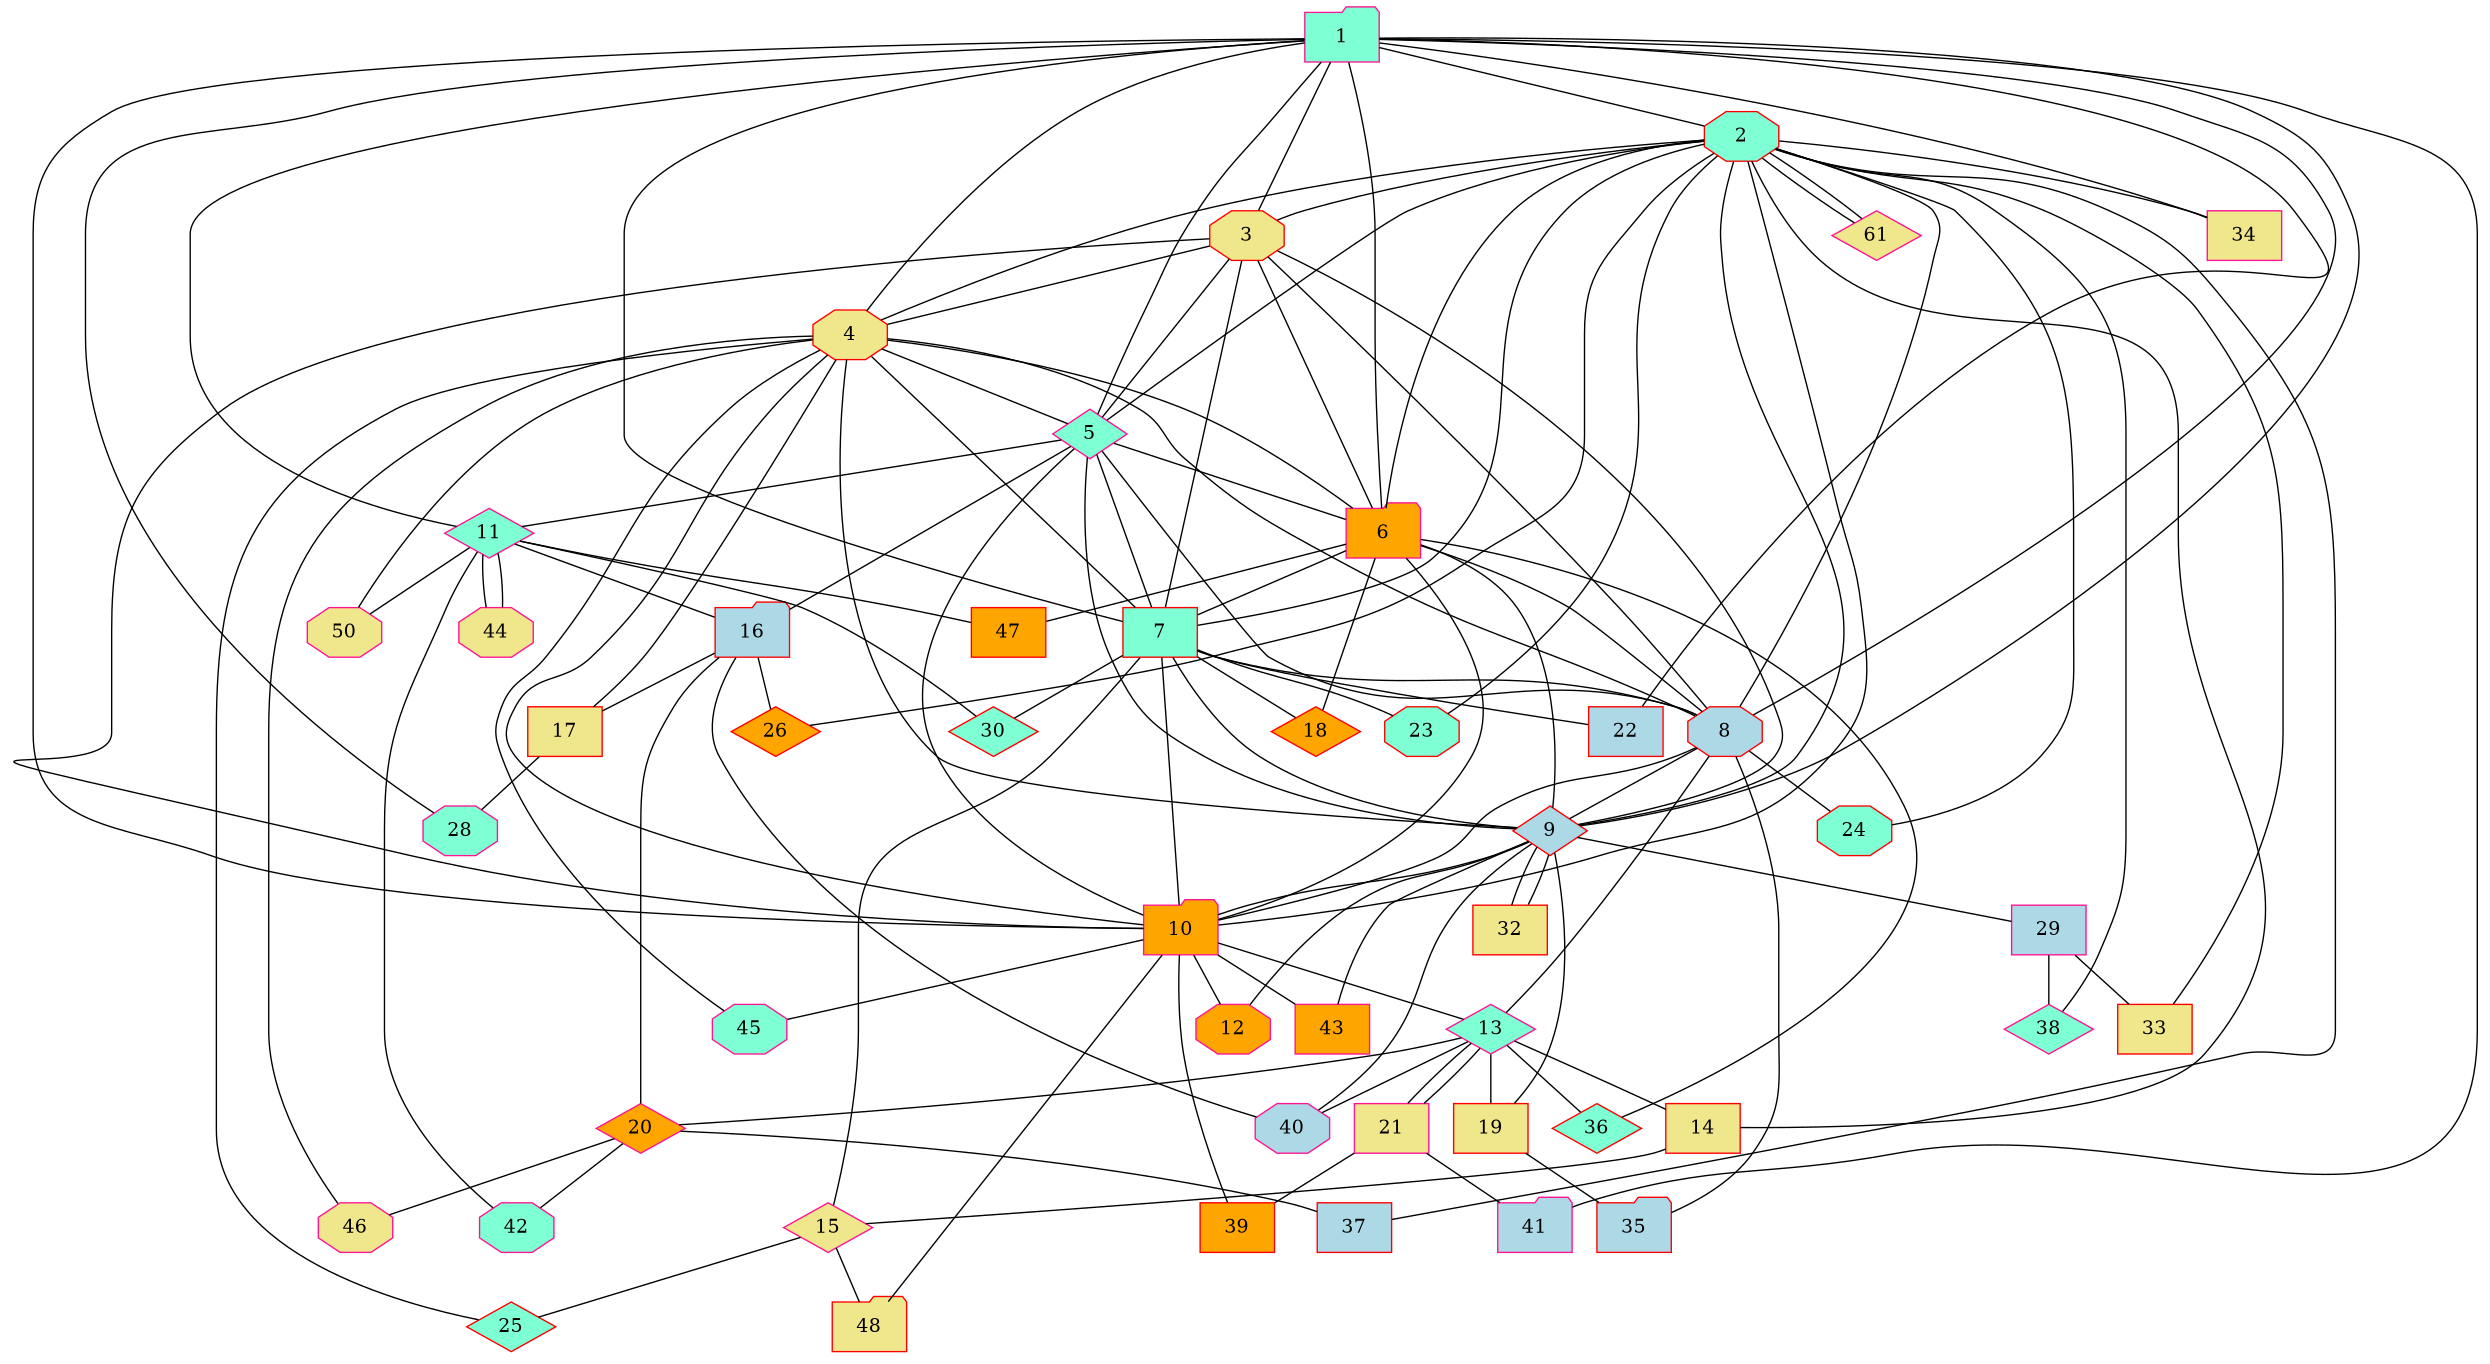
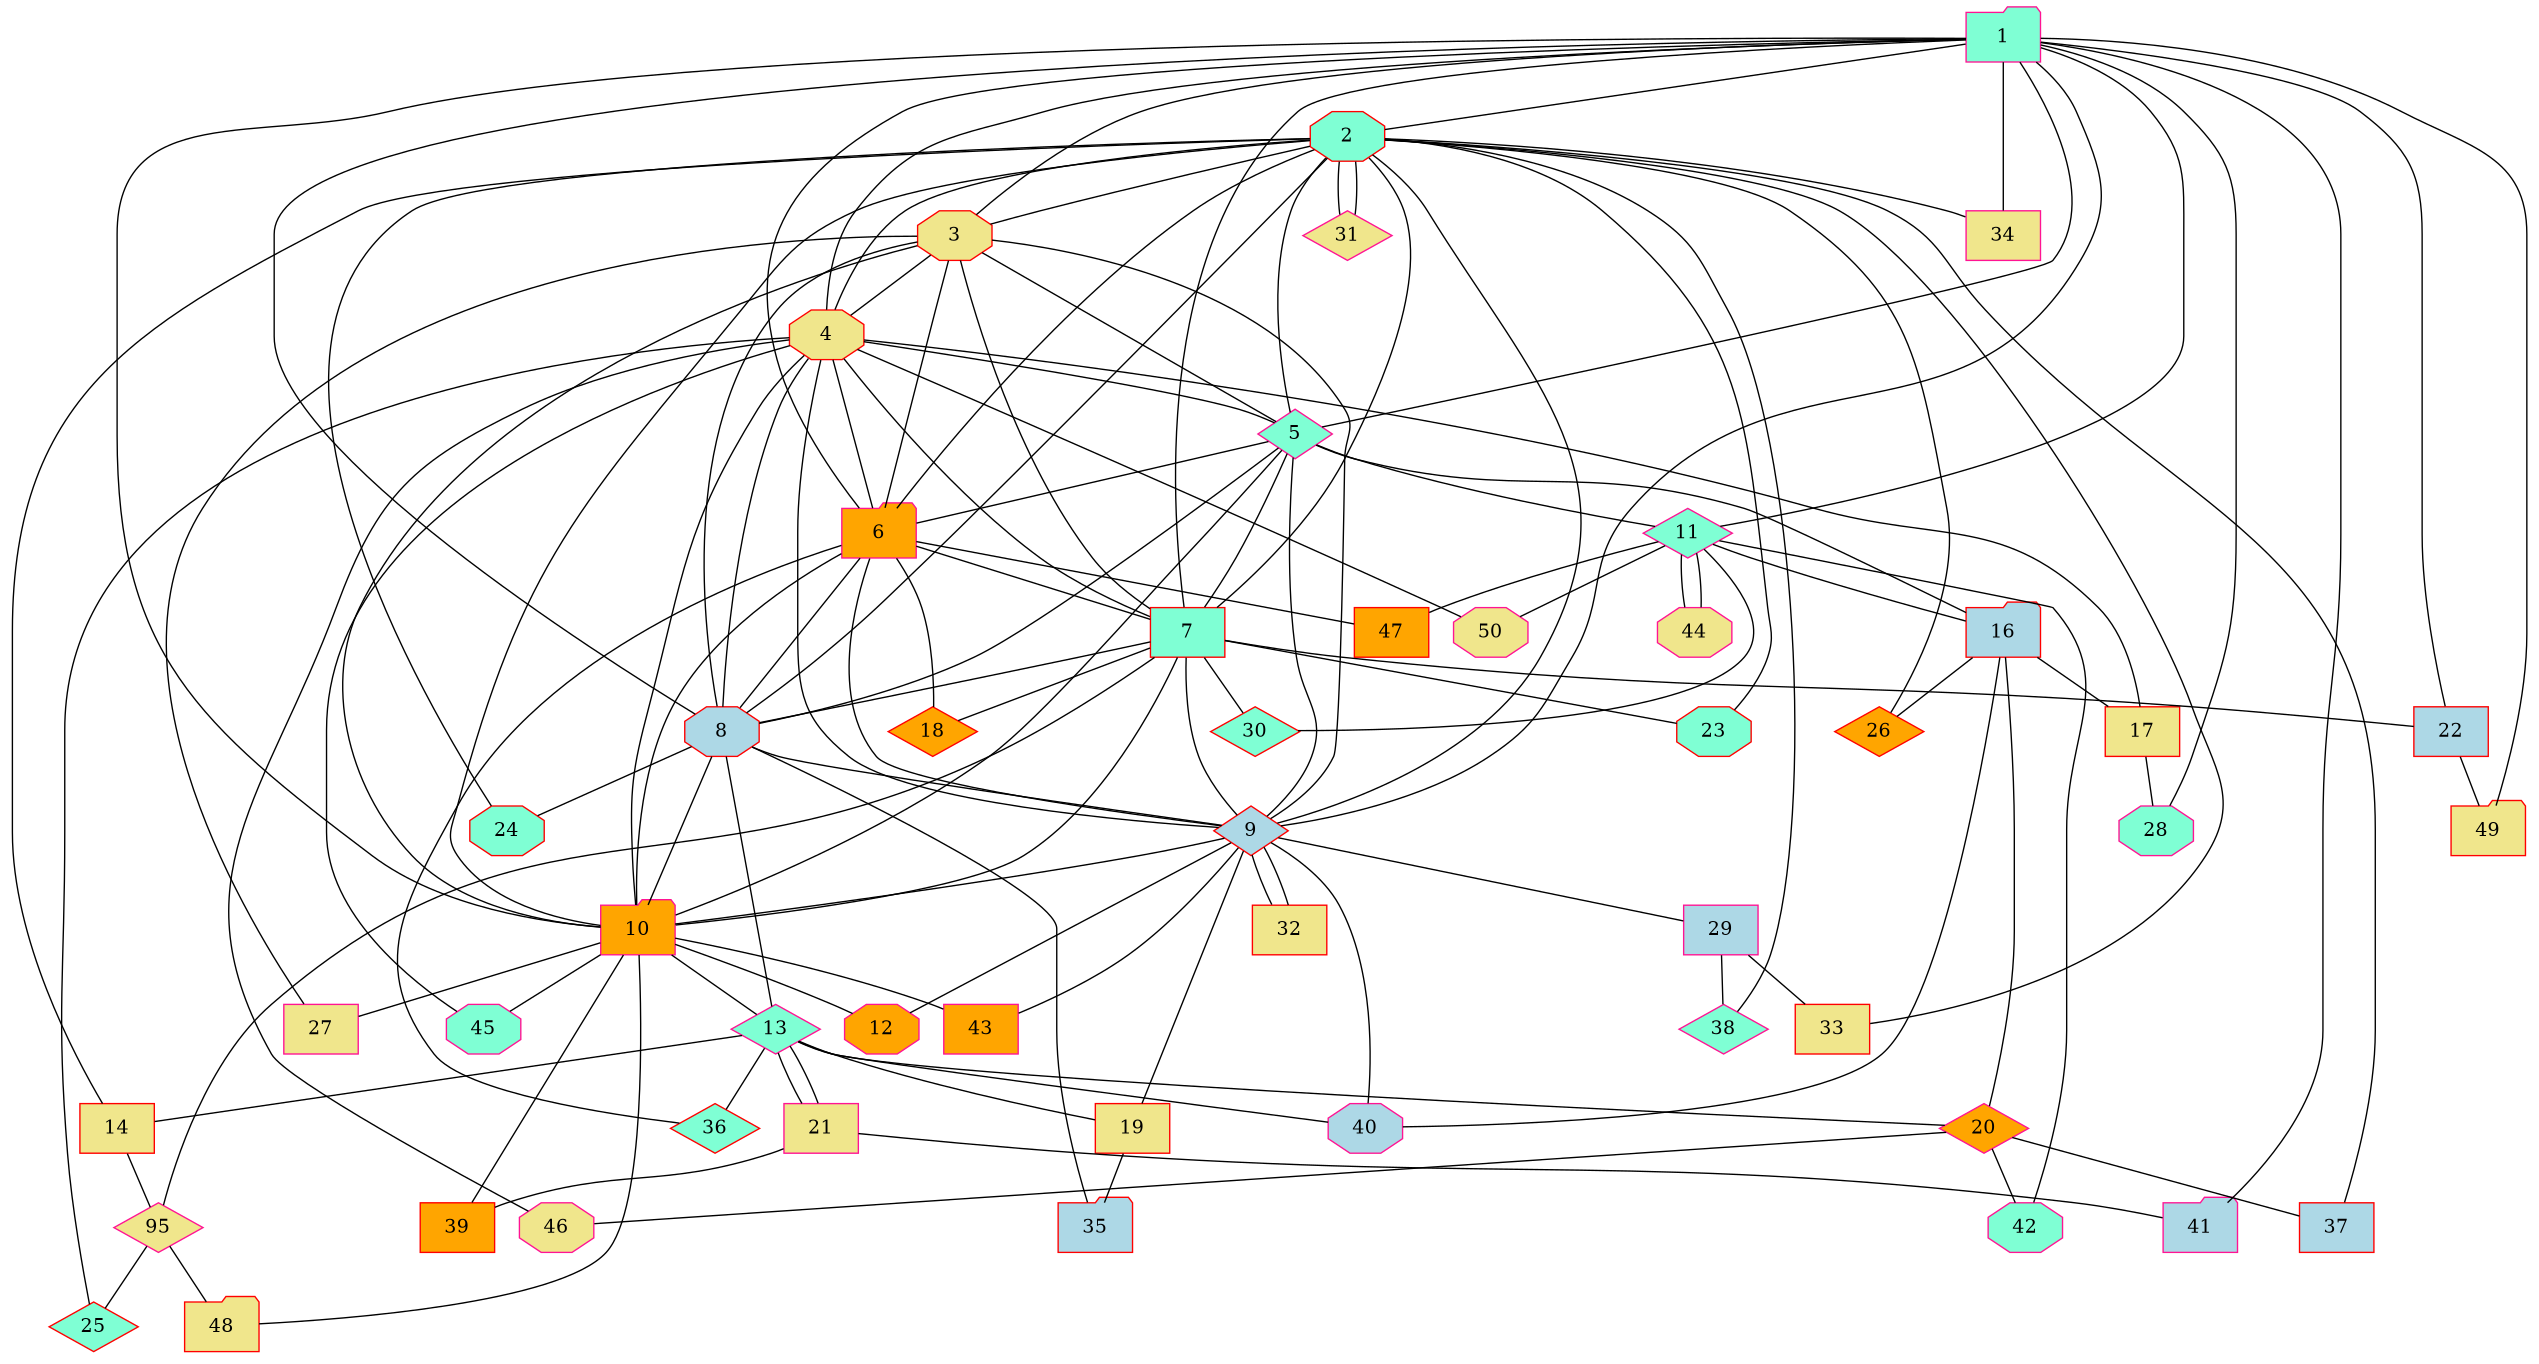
(1877, 236) -> (1347, 236)
none -> (2488, 831)
none -> (321, 1029)
(828, 1228) -> (158, 1228)
